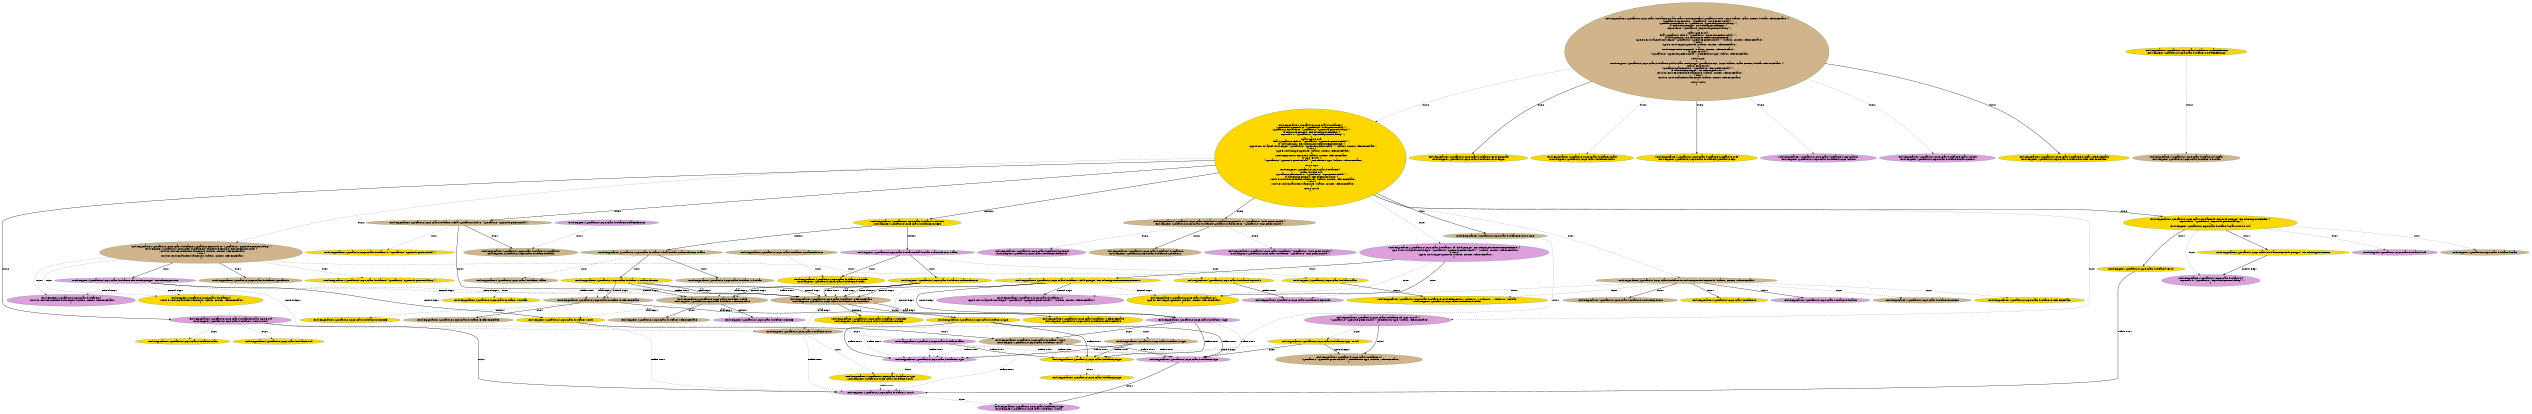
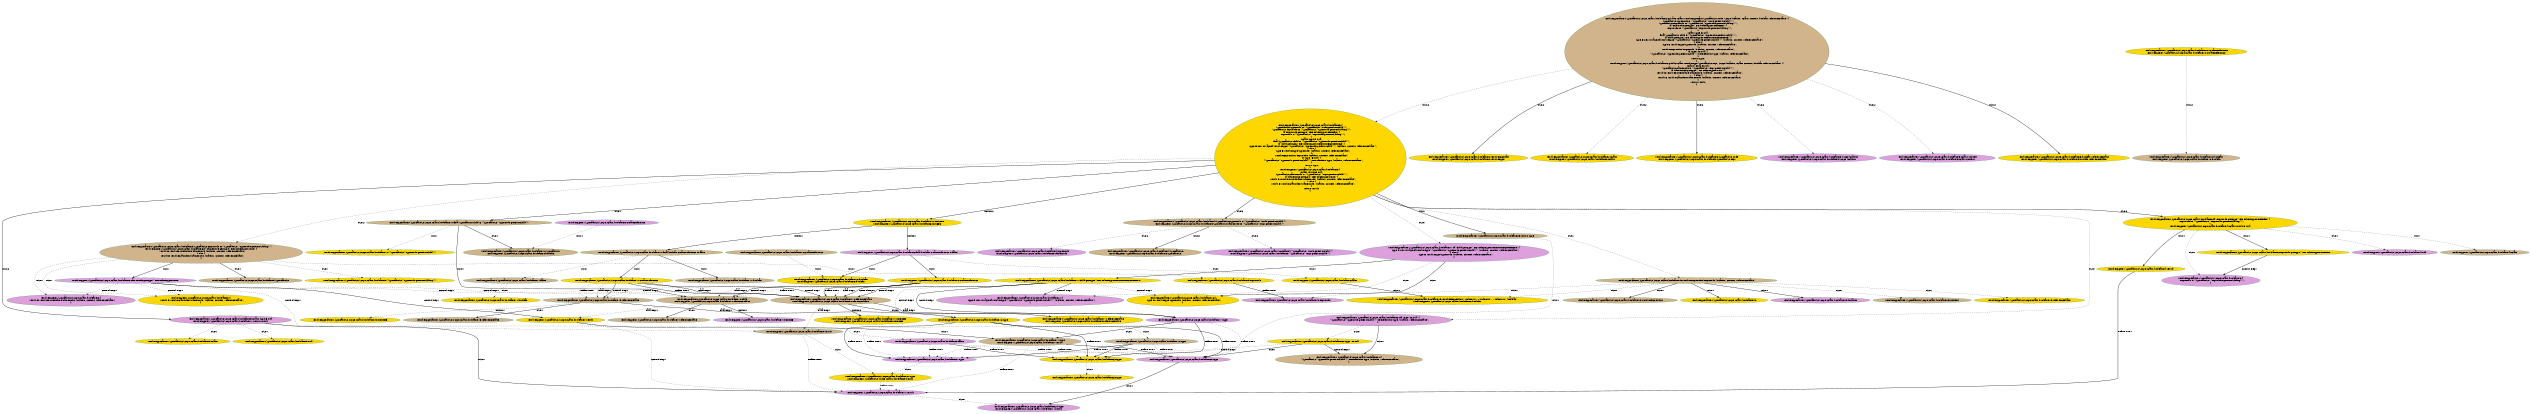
(658, 360) -> (659, 360)
